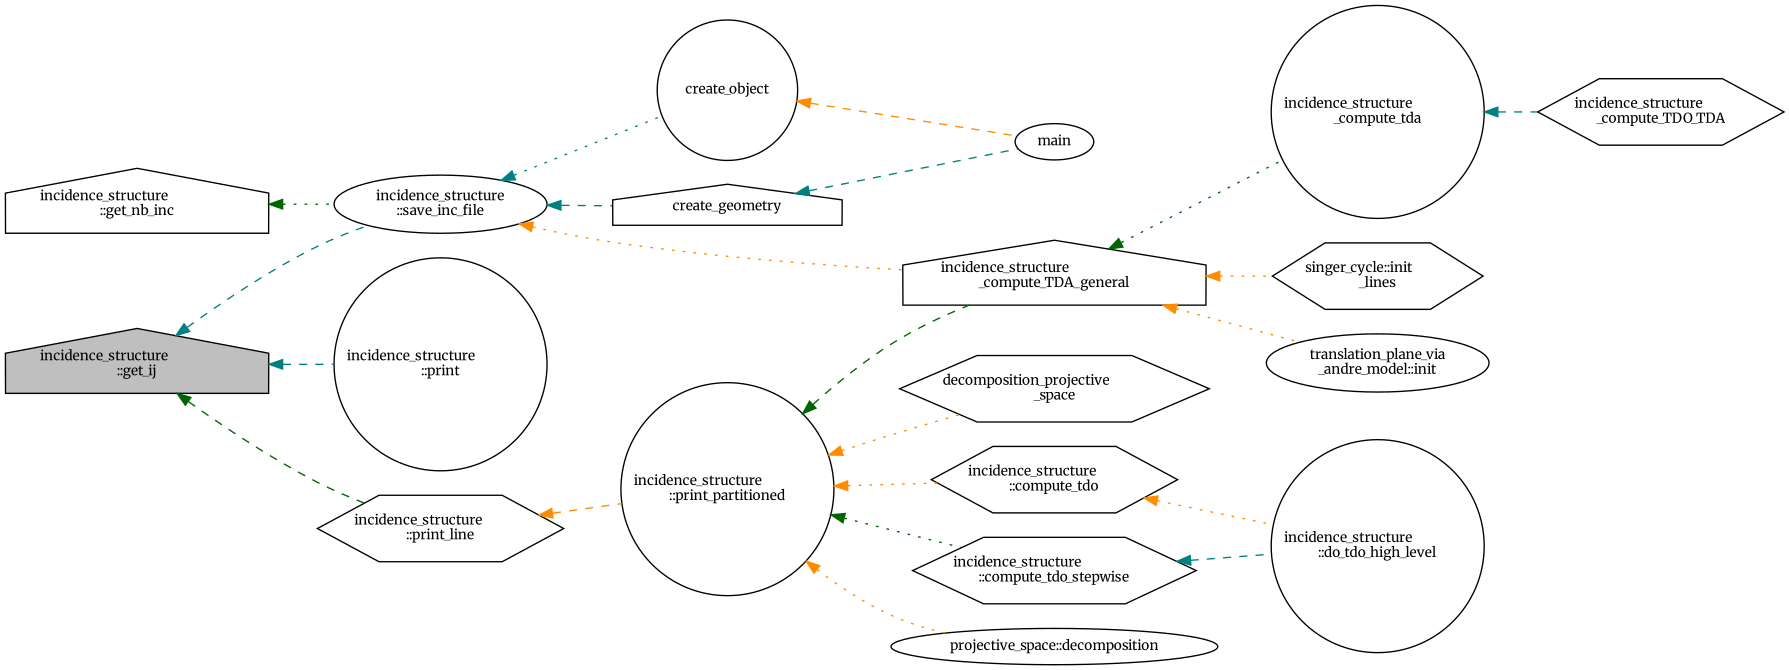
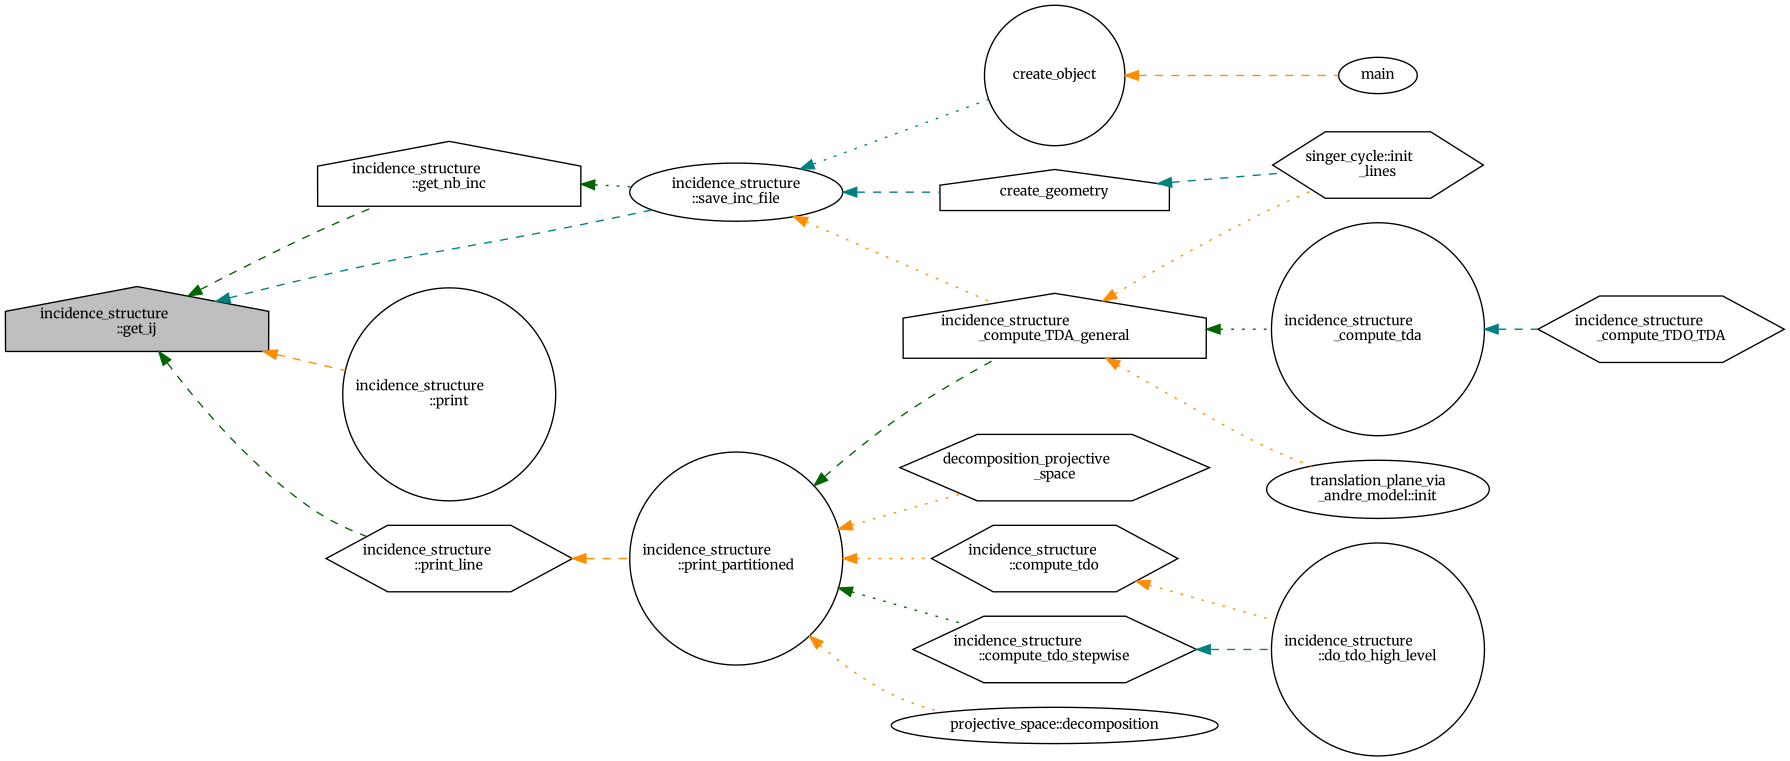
(913, 170) -> (1228, 178)
none -> (287, 246)
(308, 364) -> (311, 363)
